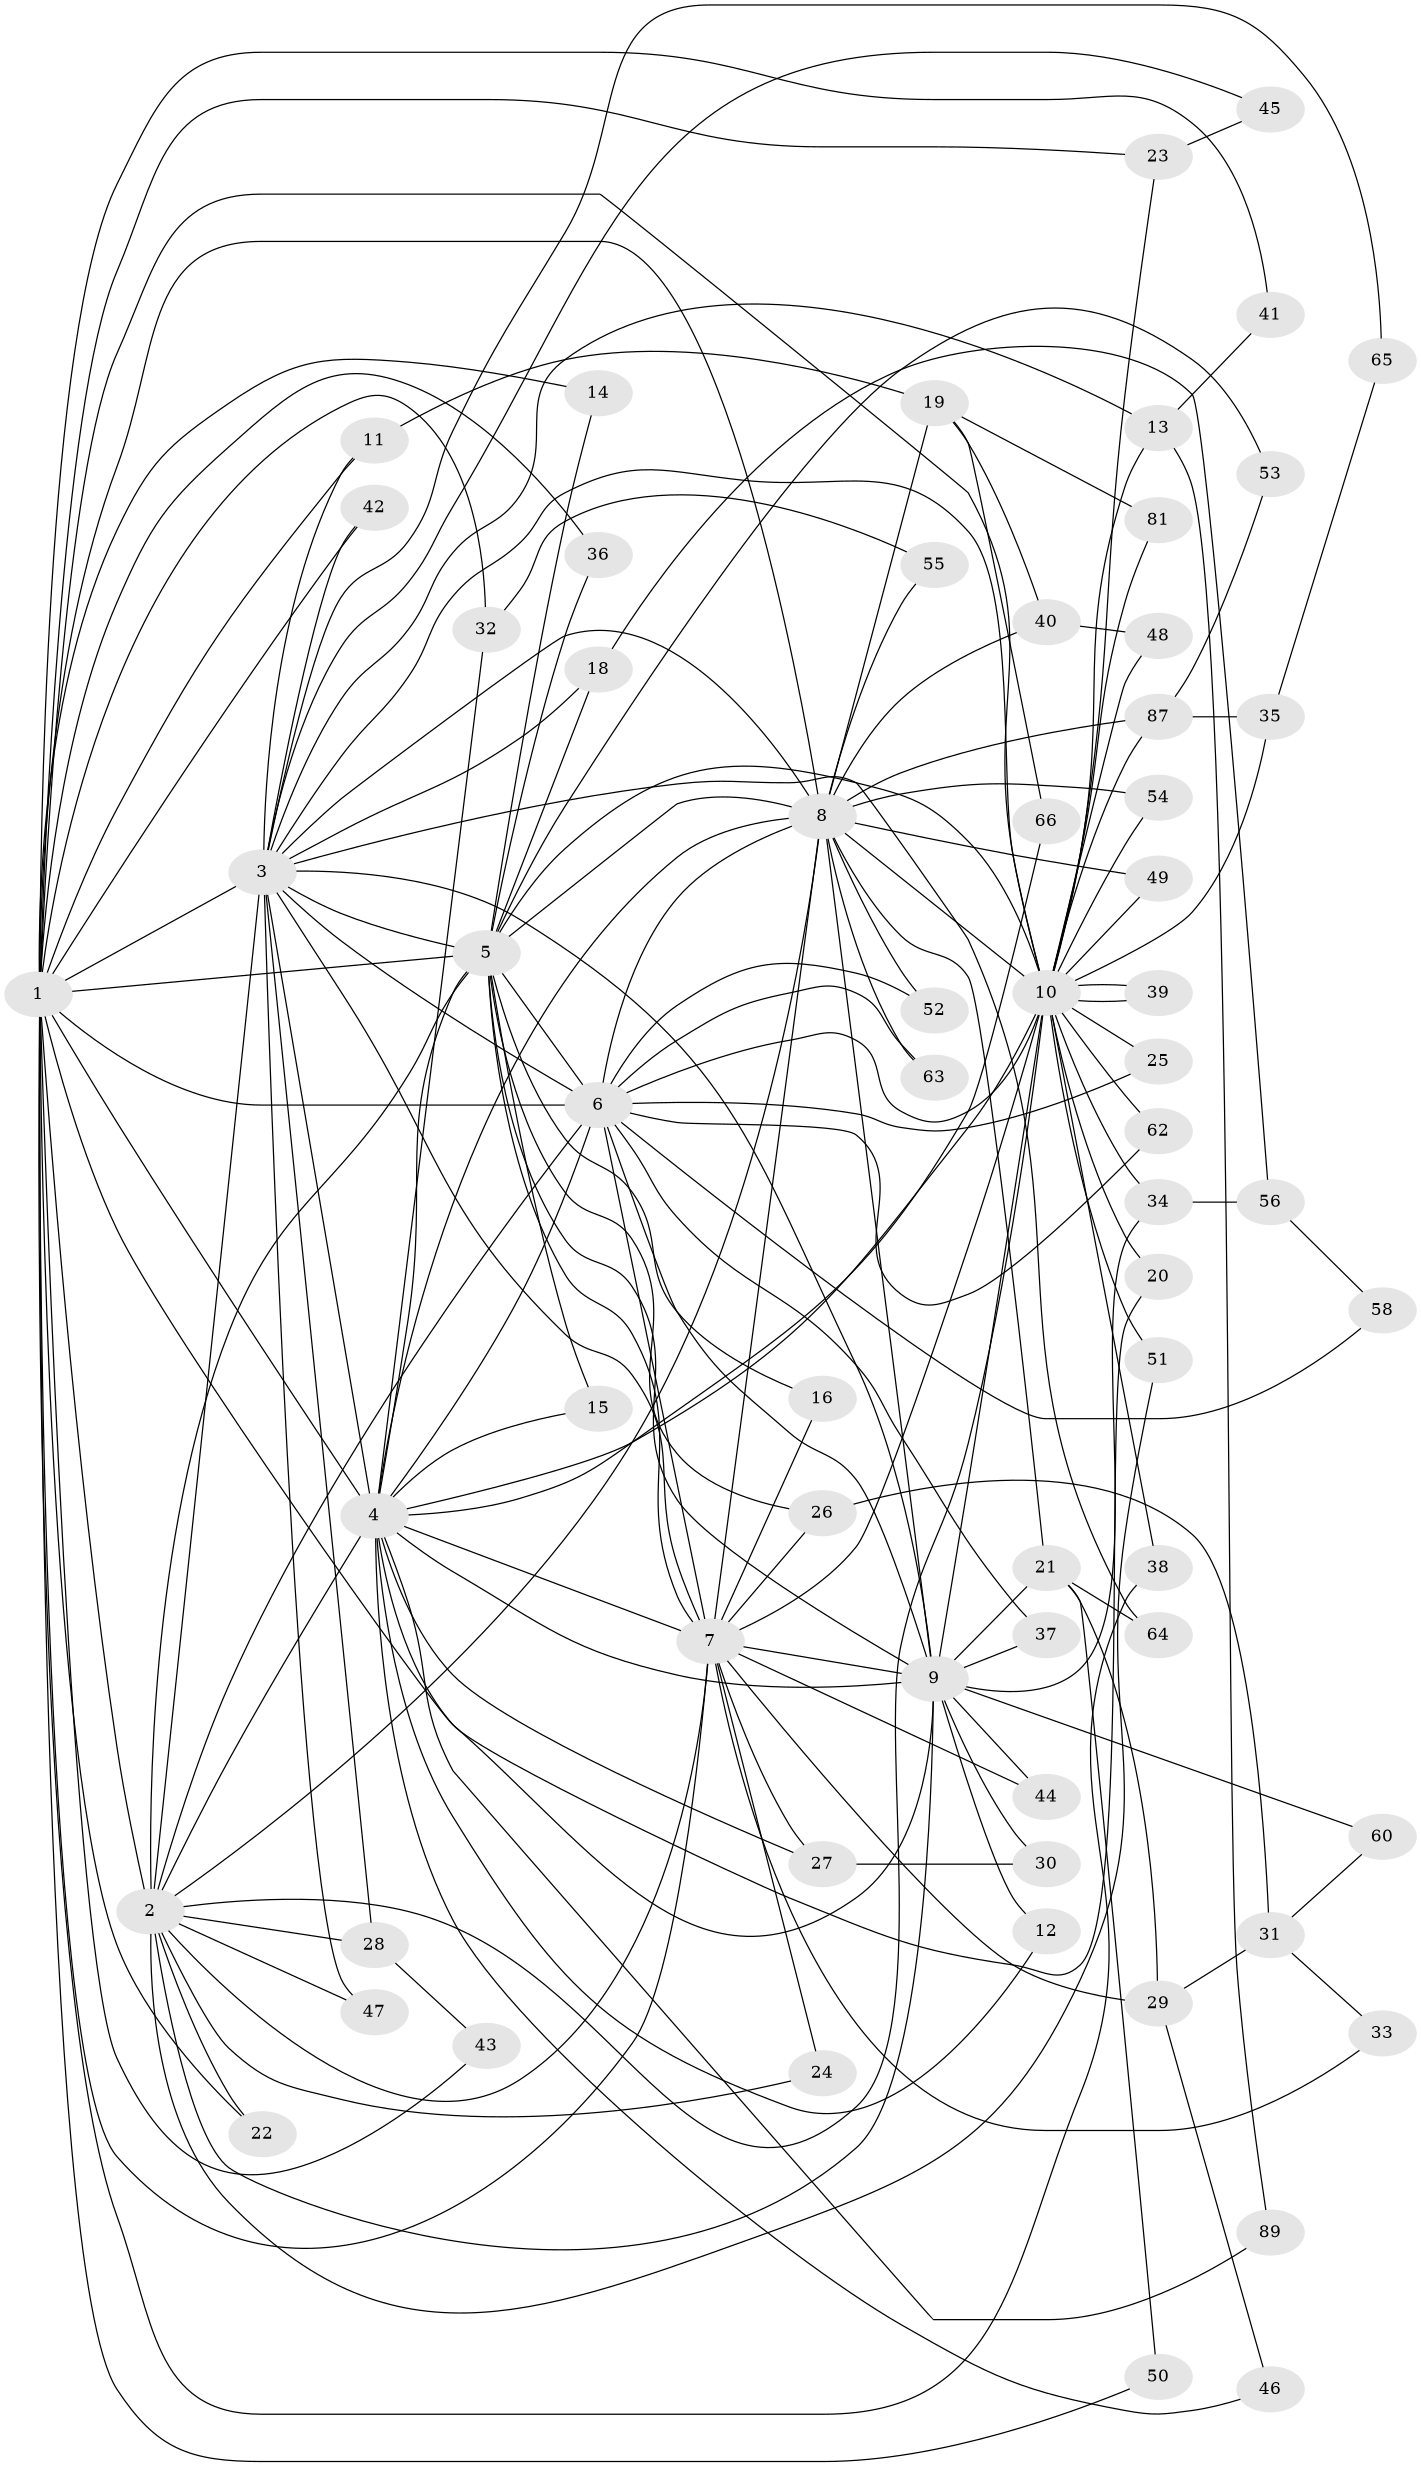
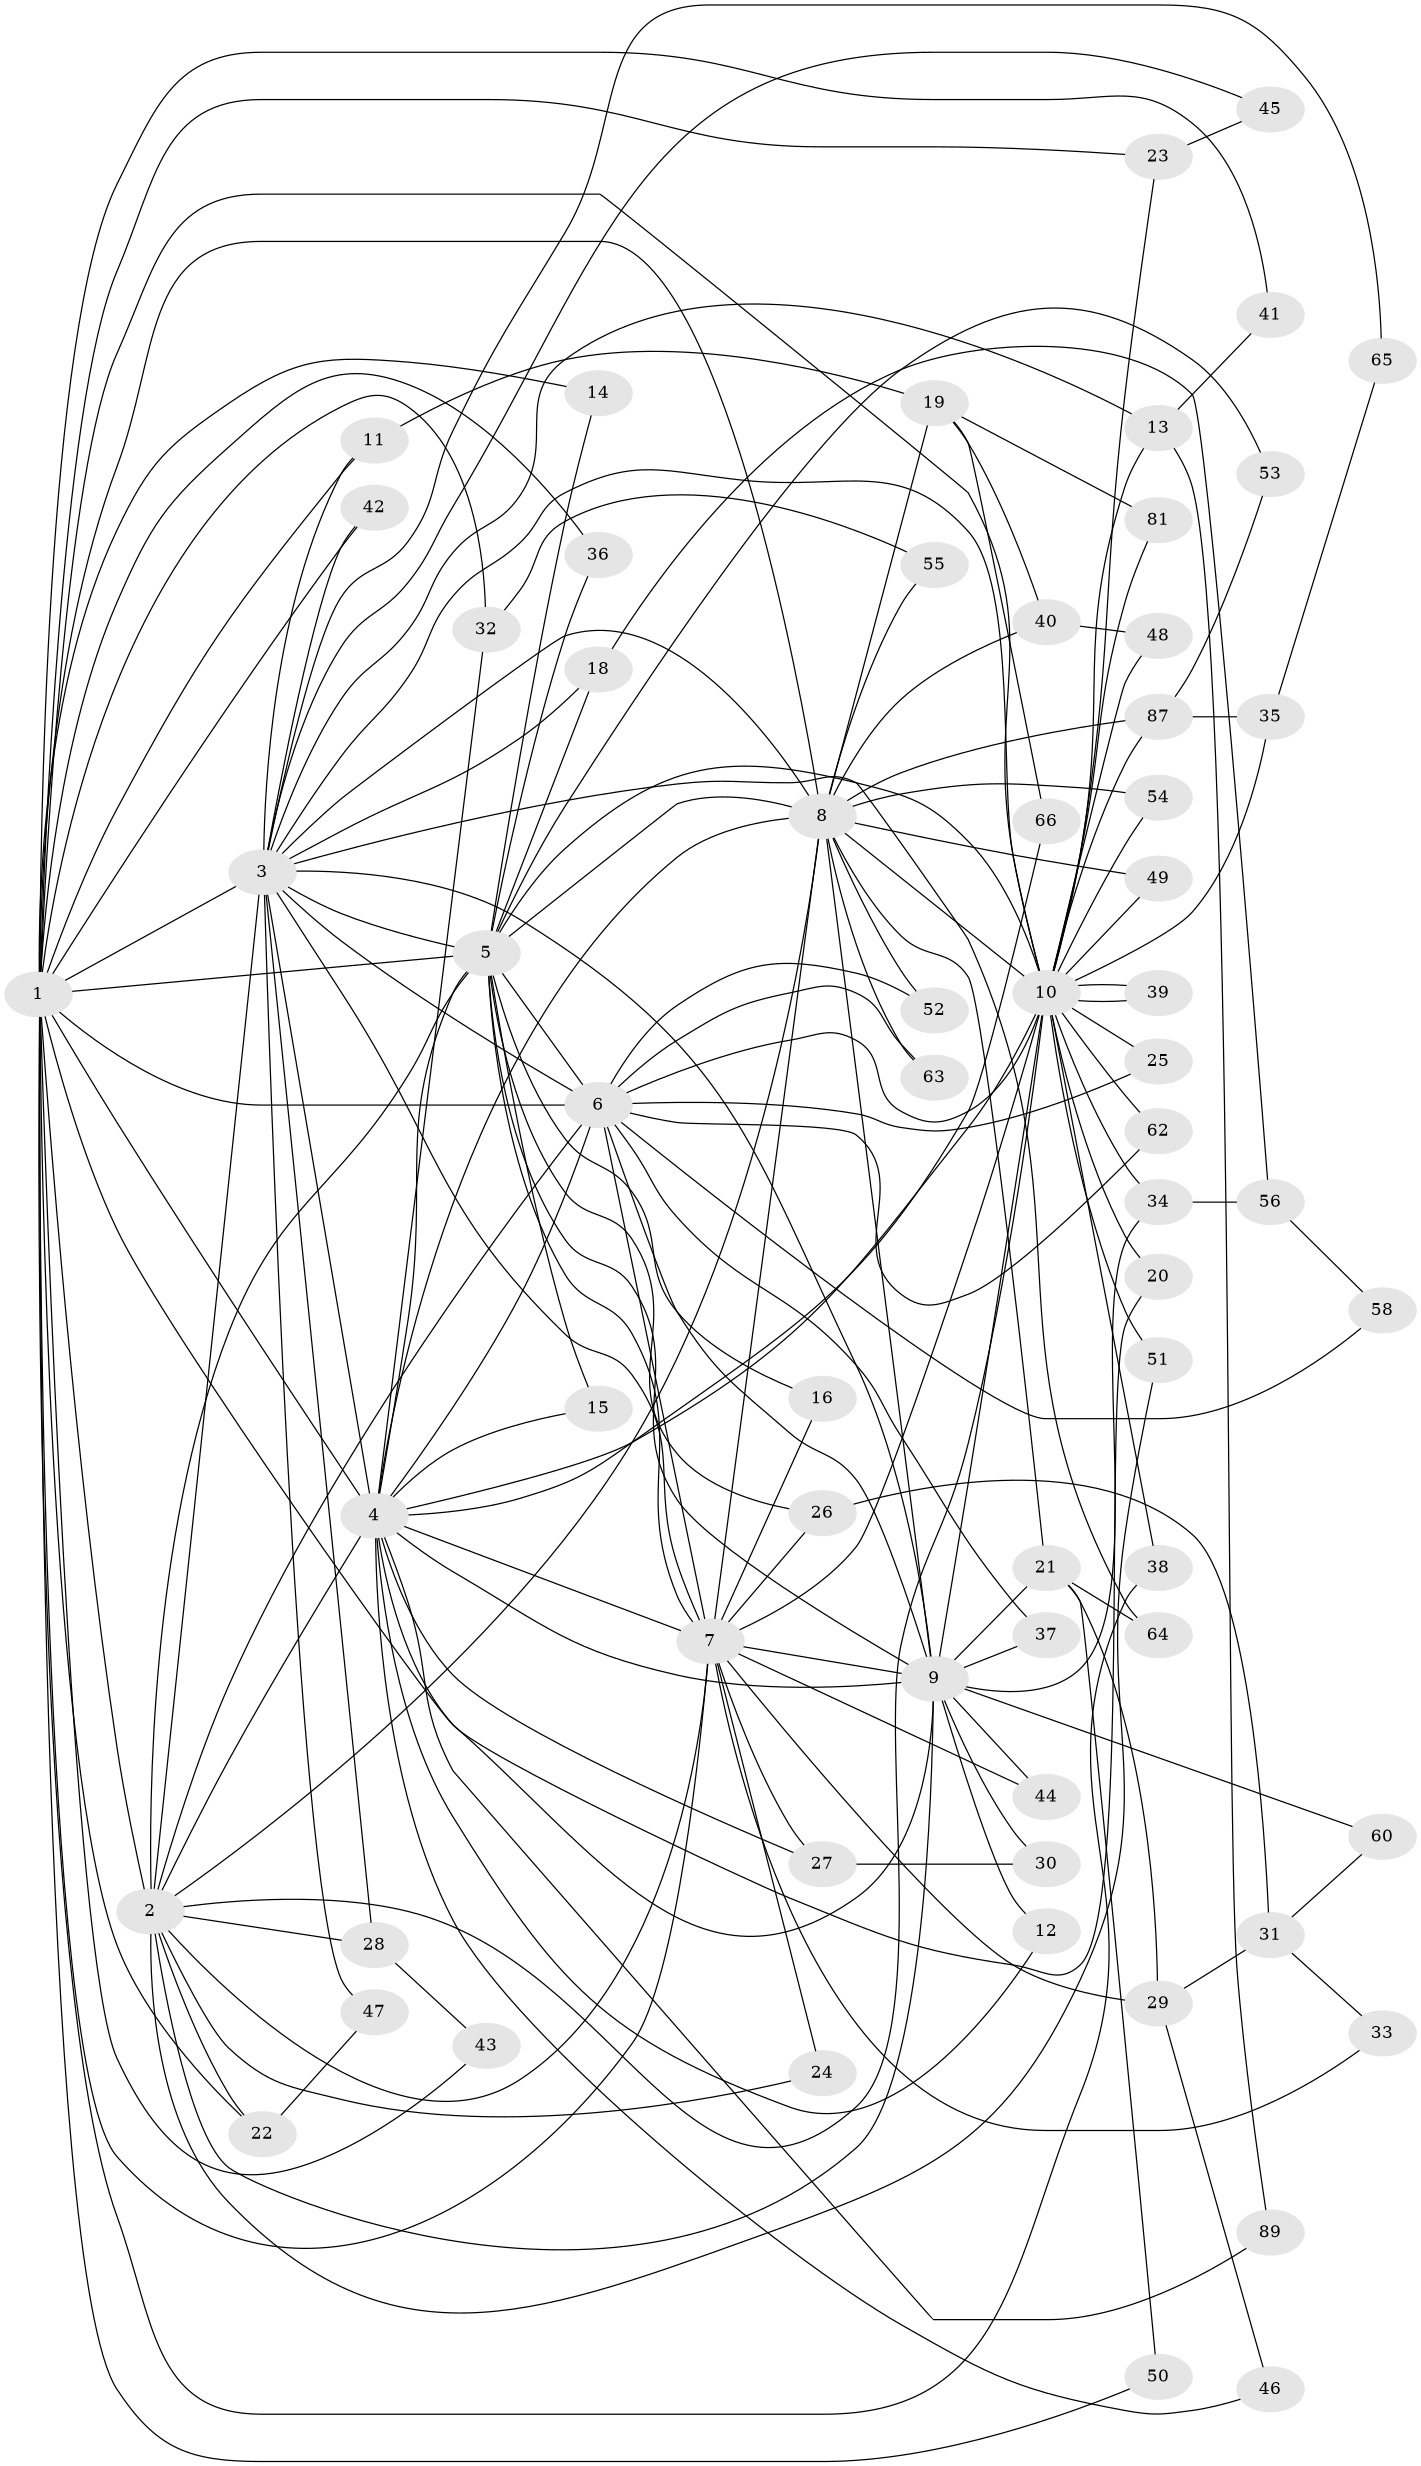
(658, 924) -> none
(263, 1962) -> (319, 2073)
